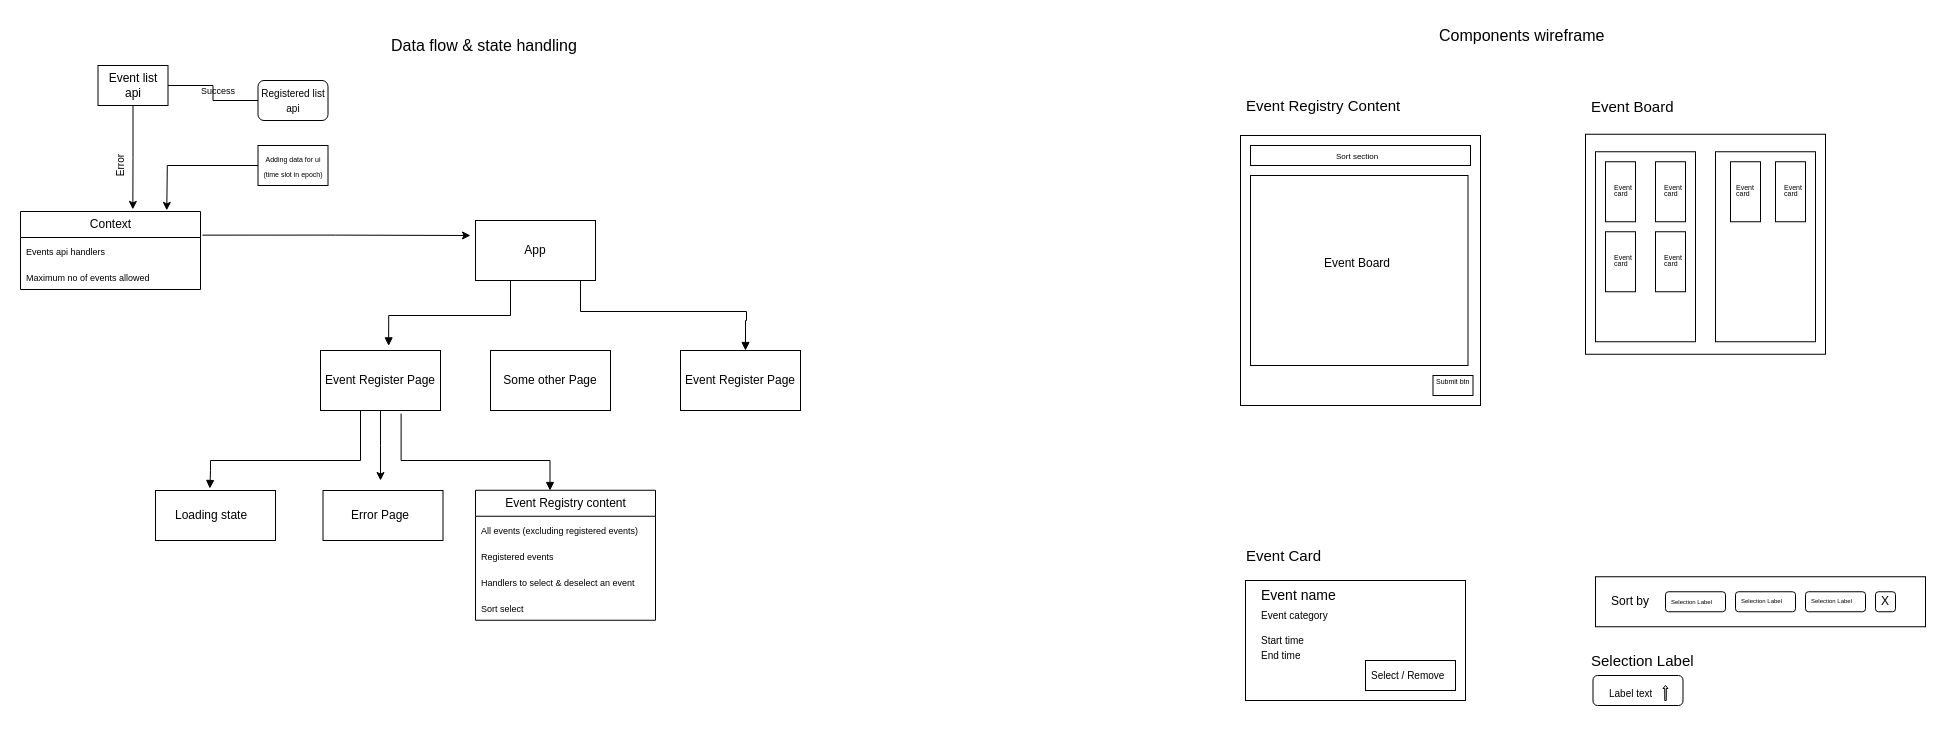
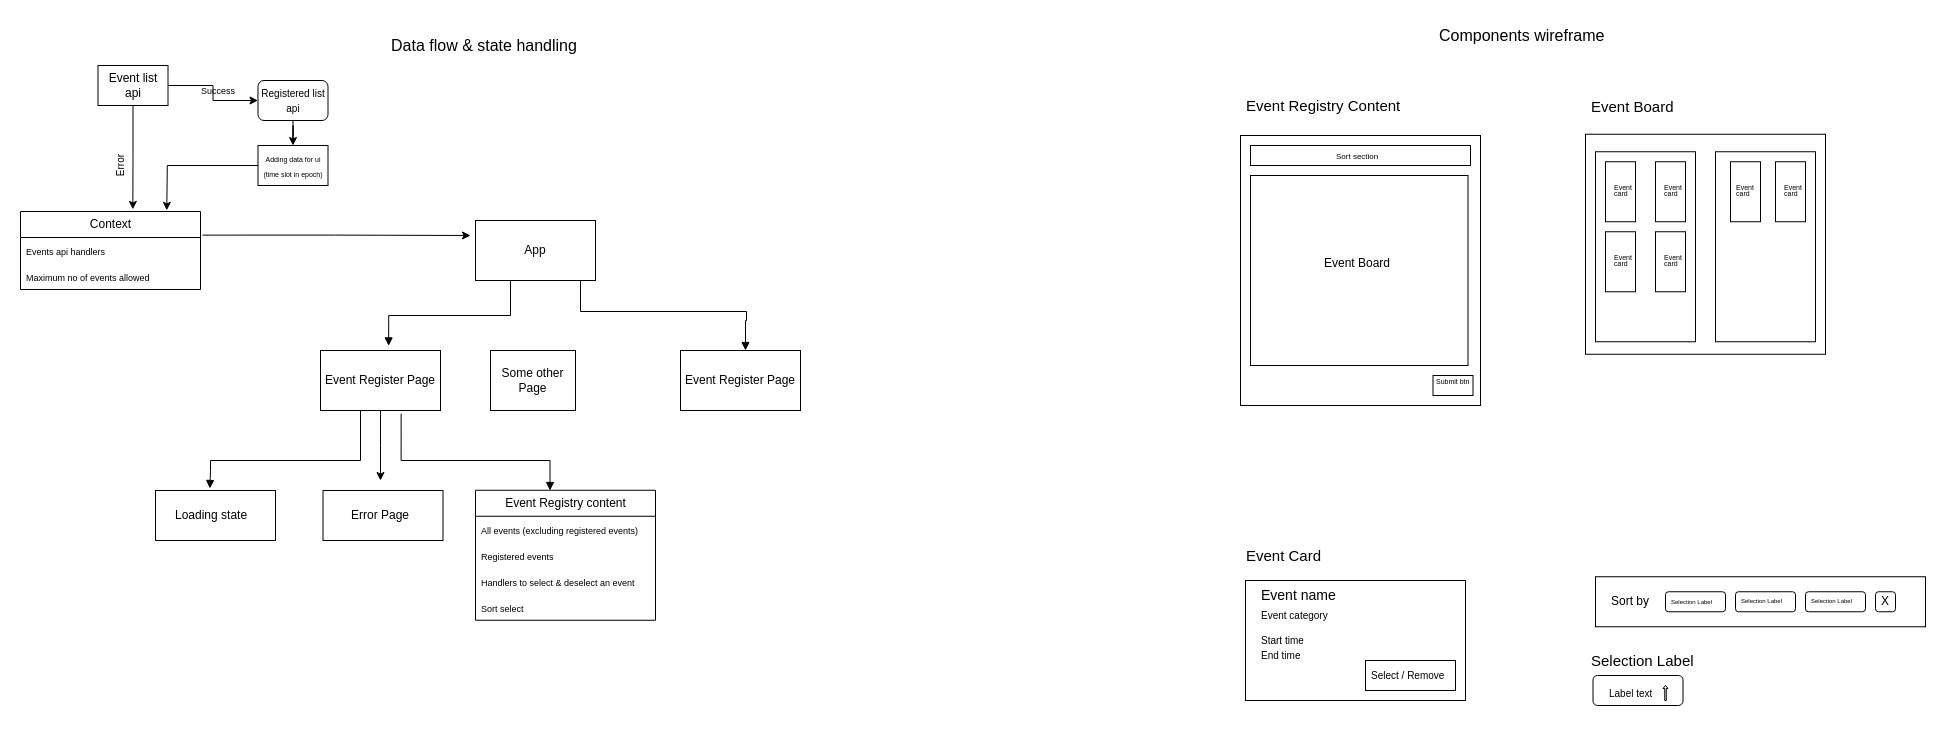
(253, 101) -> (250, 101)
none -> (293, 137)
(551, 381) -> (533, 381)
